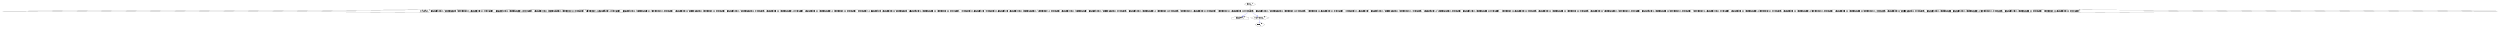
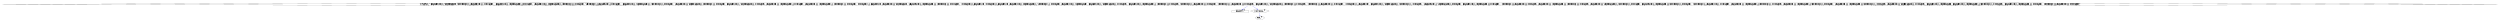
(1250, 4) -> none
